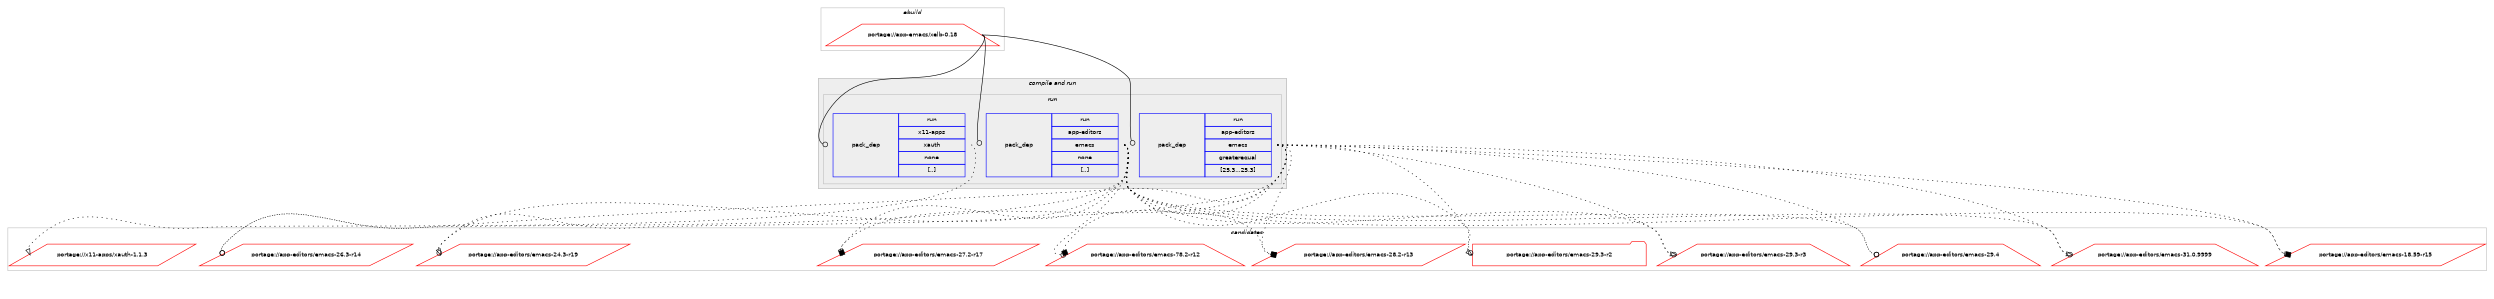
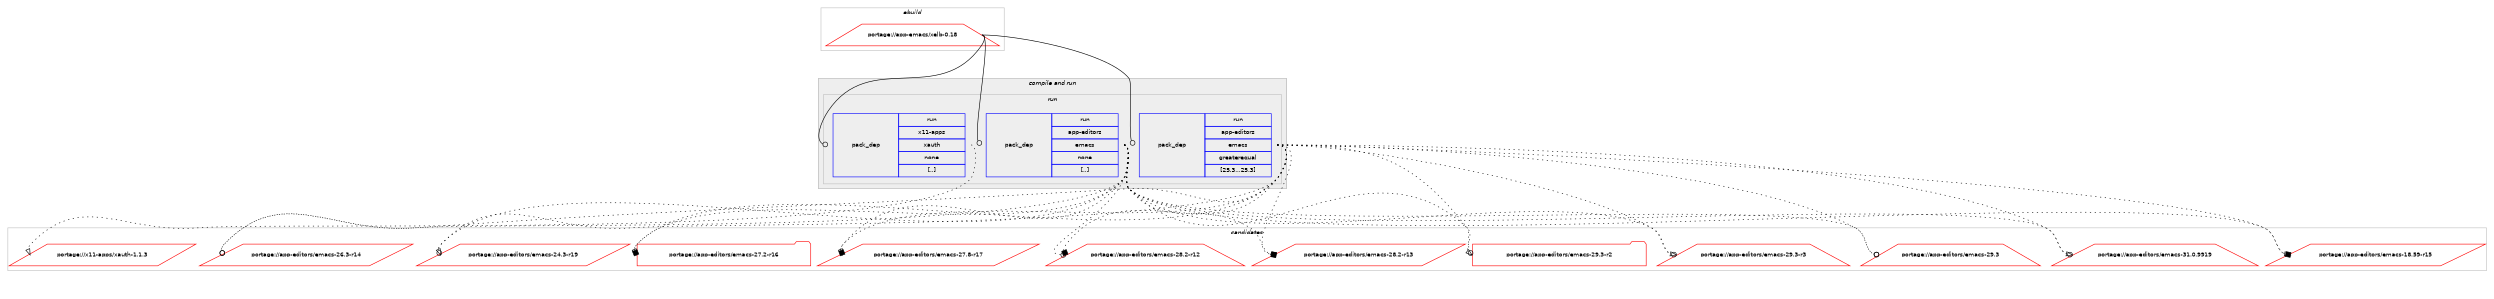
none -> (724, 255)
(928, 255) -> (928, 255)
(1145, 255) -> (1145, 255)
(1951, 255) -> (1951, 255)
(2155, 255) -> (2155, 255)
